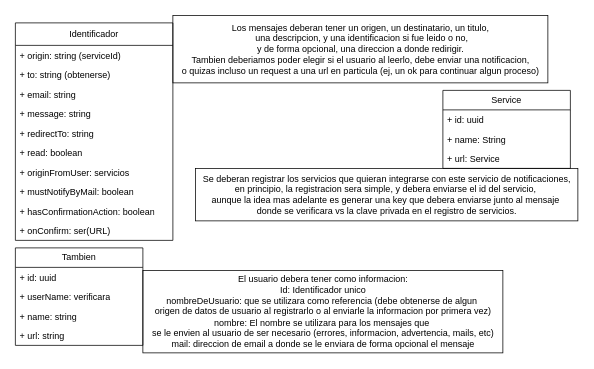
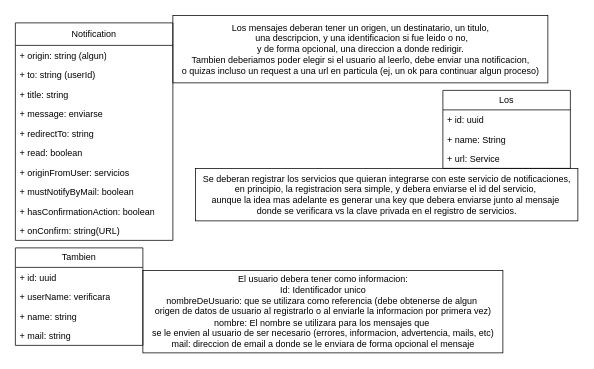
(94, 34) -> (94, 34)
(81, 56) -> (71, 56)
(75, 76) -> (67, 76)
(51, 95) -> (51, 95)
(507, 100) -> (507, 100)
(58, 115) -> (63, 115)
(68, 232) -> (75, 232)
(47, 337) -> (48, 337)
